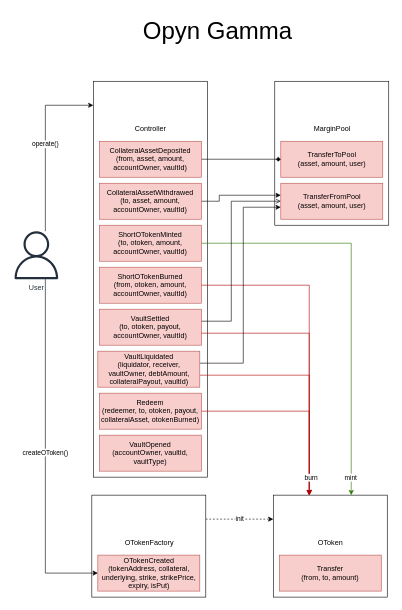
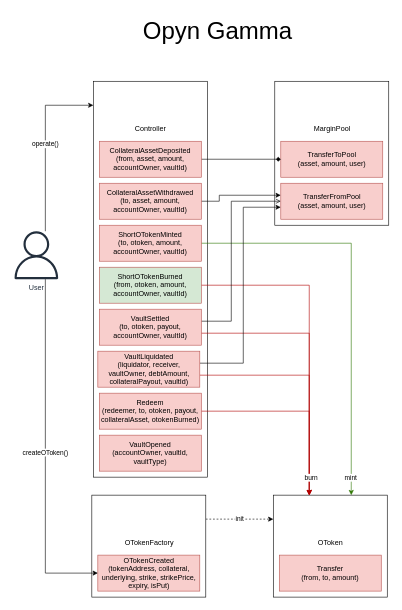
(150, 285) -> (150, 285)
